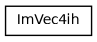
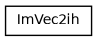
(49, 21) -> (49, 21)
